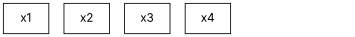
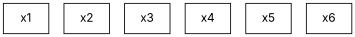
none -> (268, 19)
none -> (329, 19)
